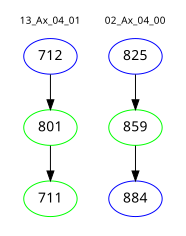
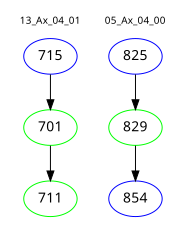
(135, 21) -> (135, 21)
(50, 56) -> (50, 56)
(50, 128) -> (50, 128)
(135, 128) -> (135, 128)
(135, 199) -> (135, 199)
